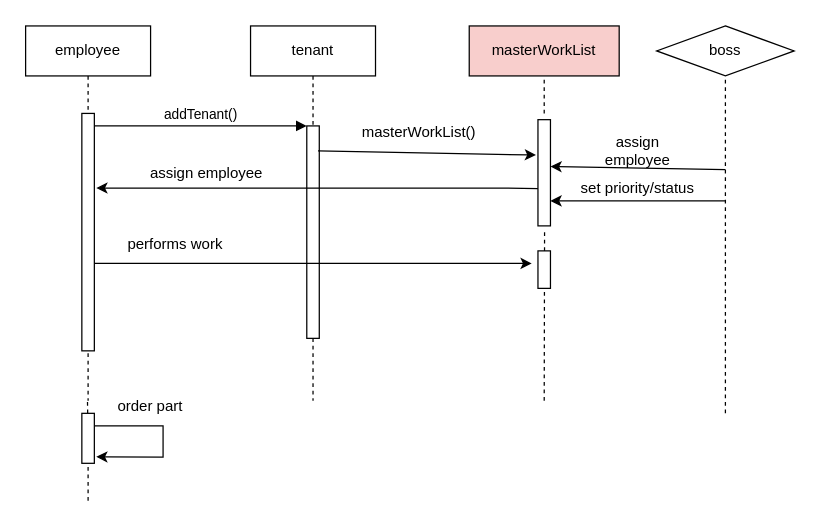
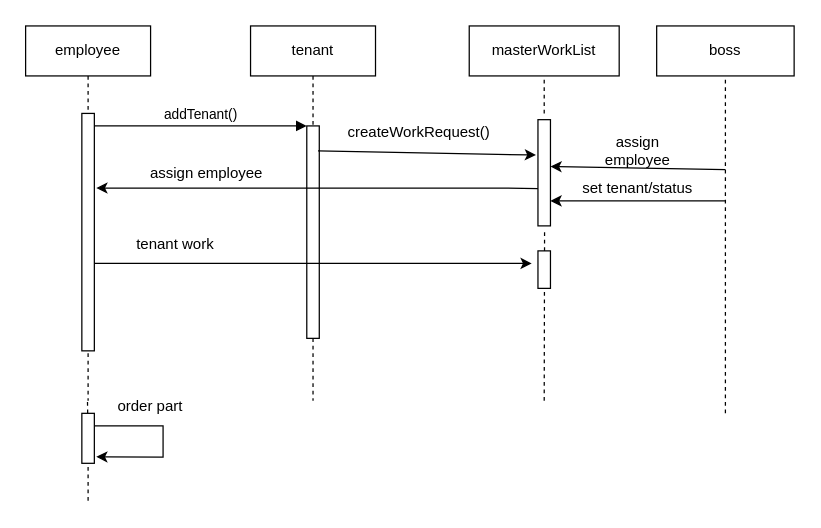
(544, 51) -> (544, 51)
(726, 51) -> (726, 51)
(419, 132) -> (419, 132)
(638, 188) -> (638, 188)
(176, 244) -> (176, 244)
